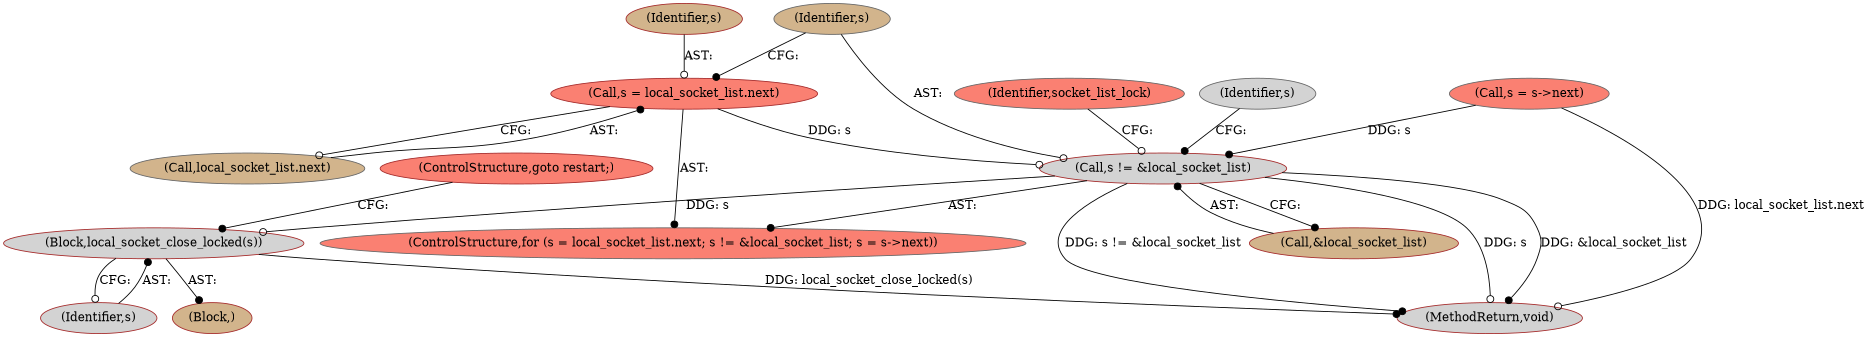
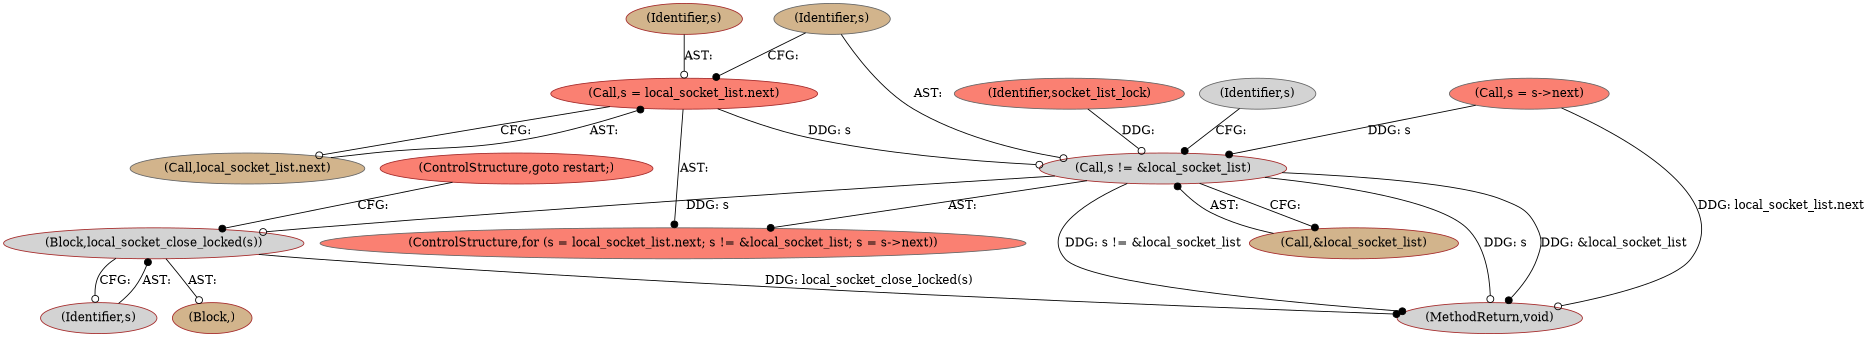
(1139, 131) -> (1140, 131)
(182, 278) -> (182, 278)
